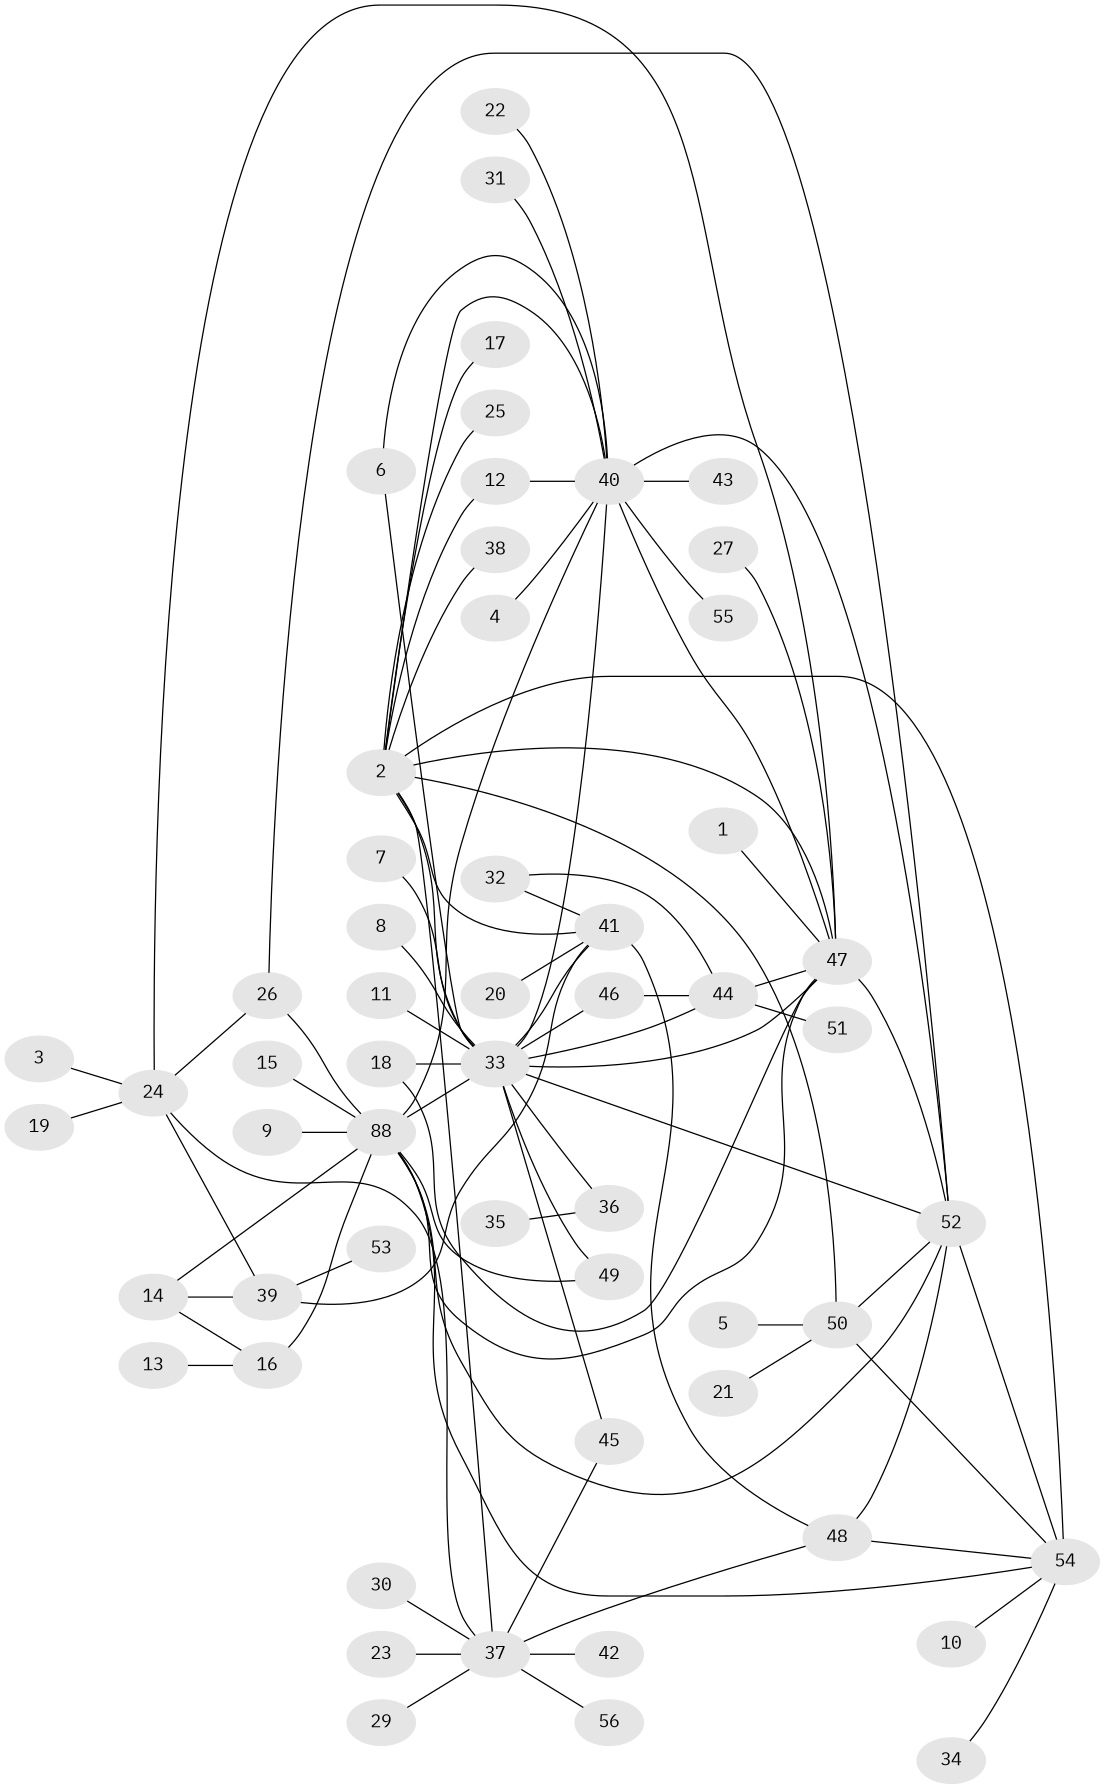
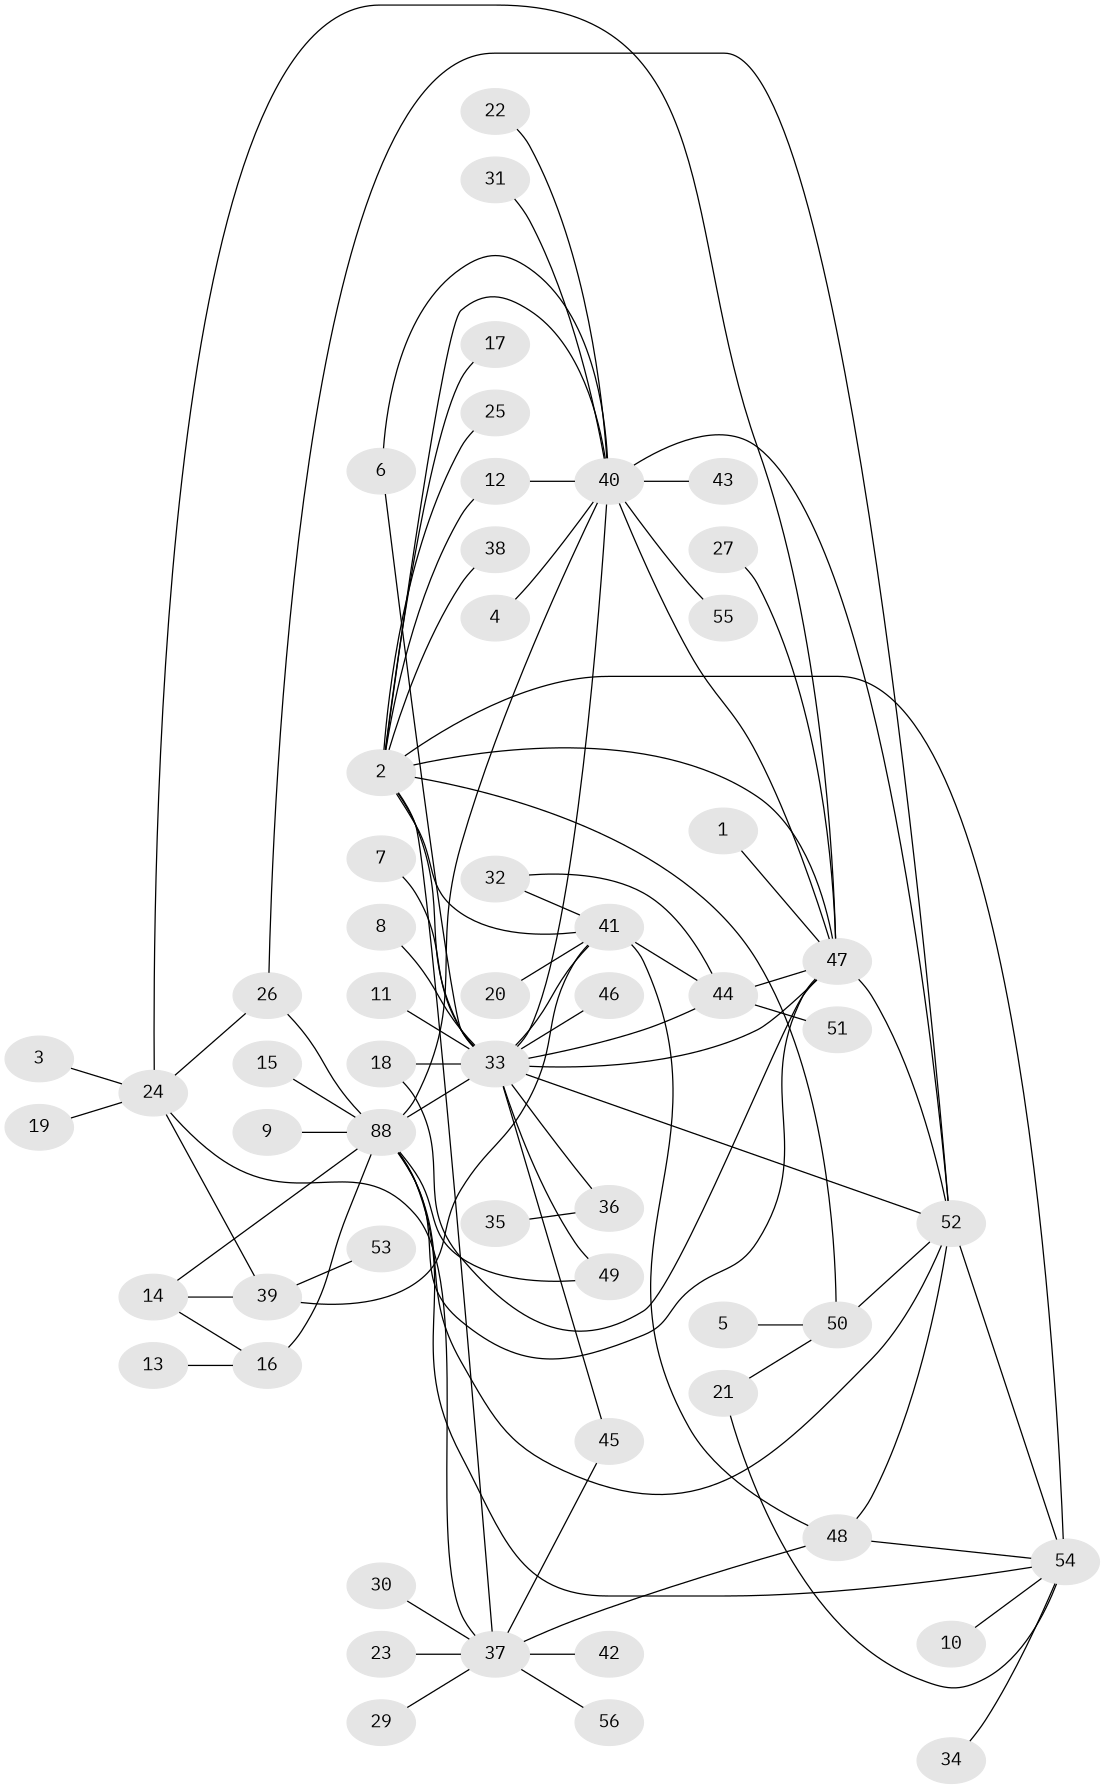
(666, 996) -> (666, 961)
(951, 1443) -> (858, 1641)
